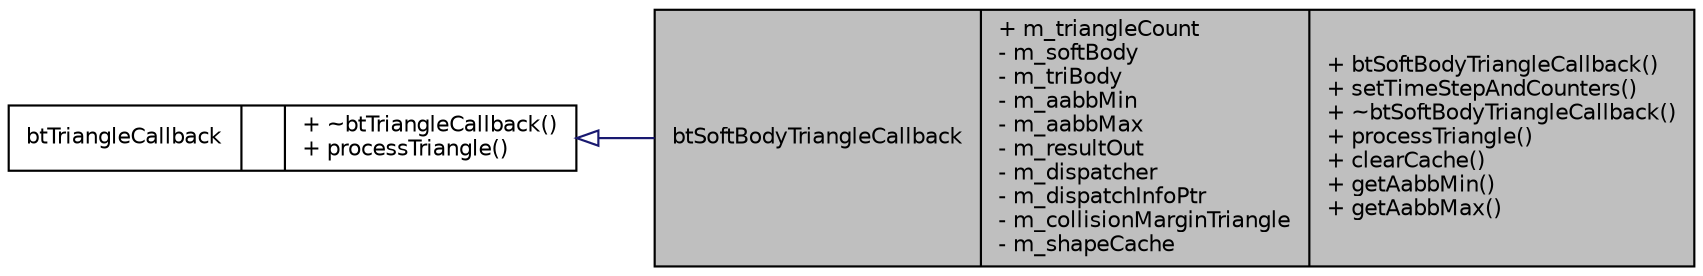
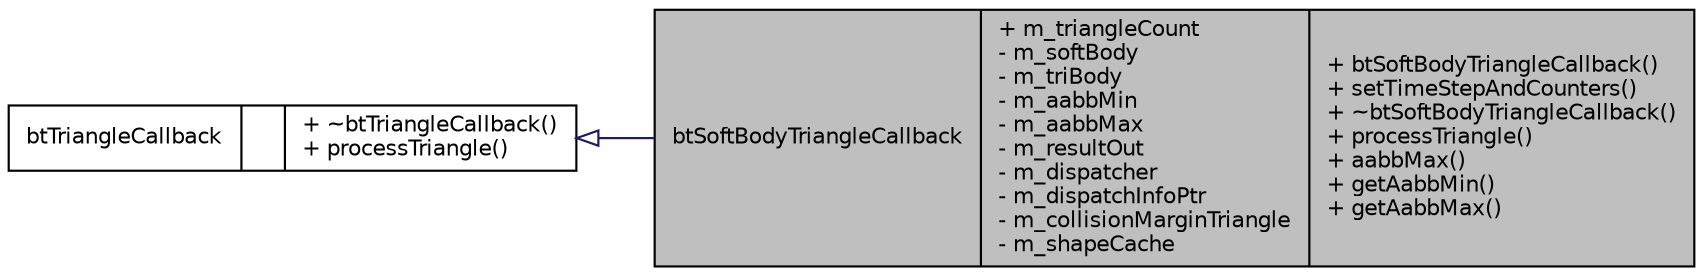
(1406, 161) -> (1396, 161)
